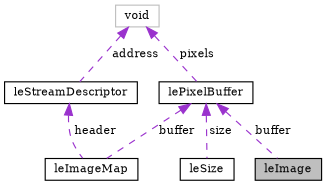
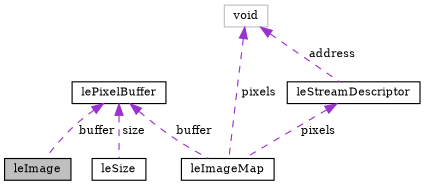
(176, 59) -> (236, 98)
(94, 131) -> (317, 131)
